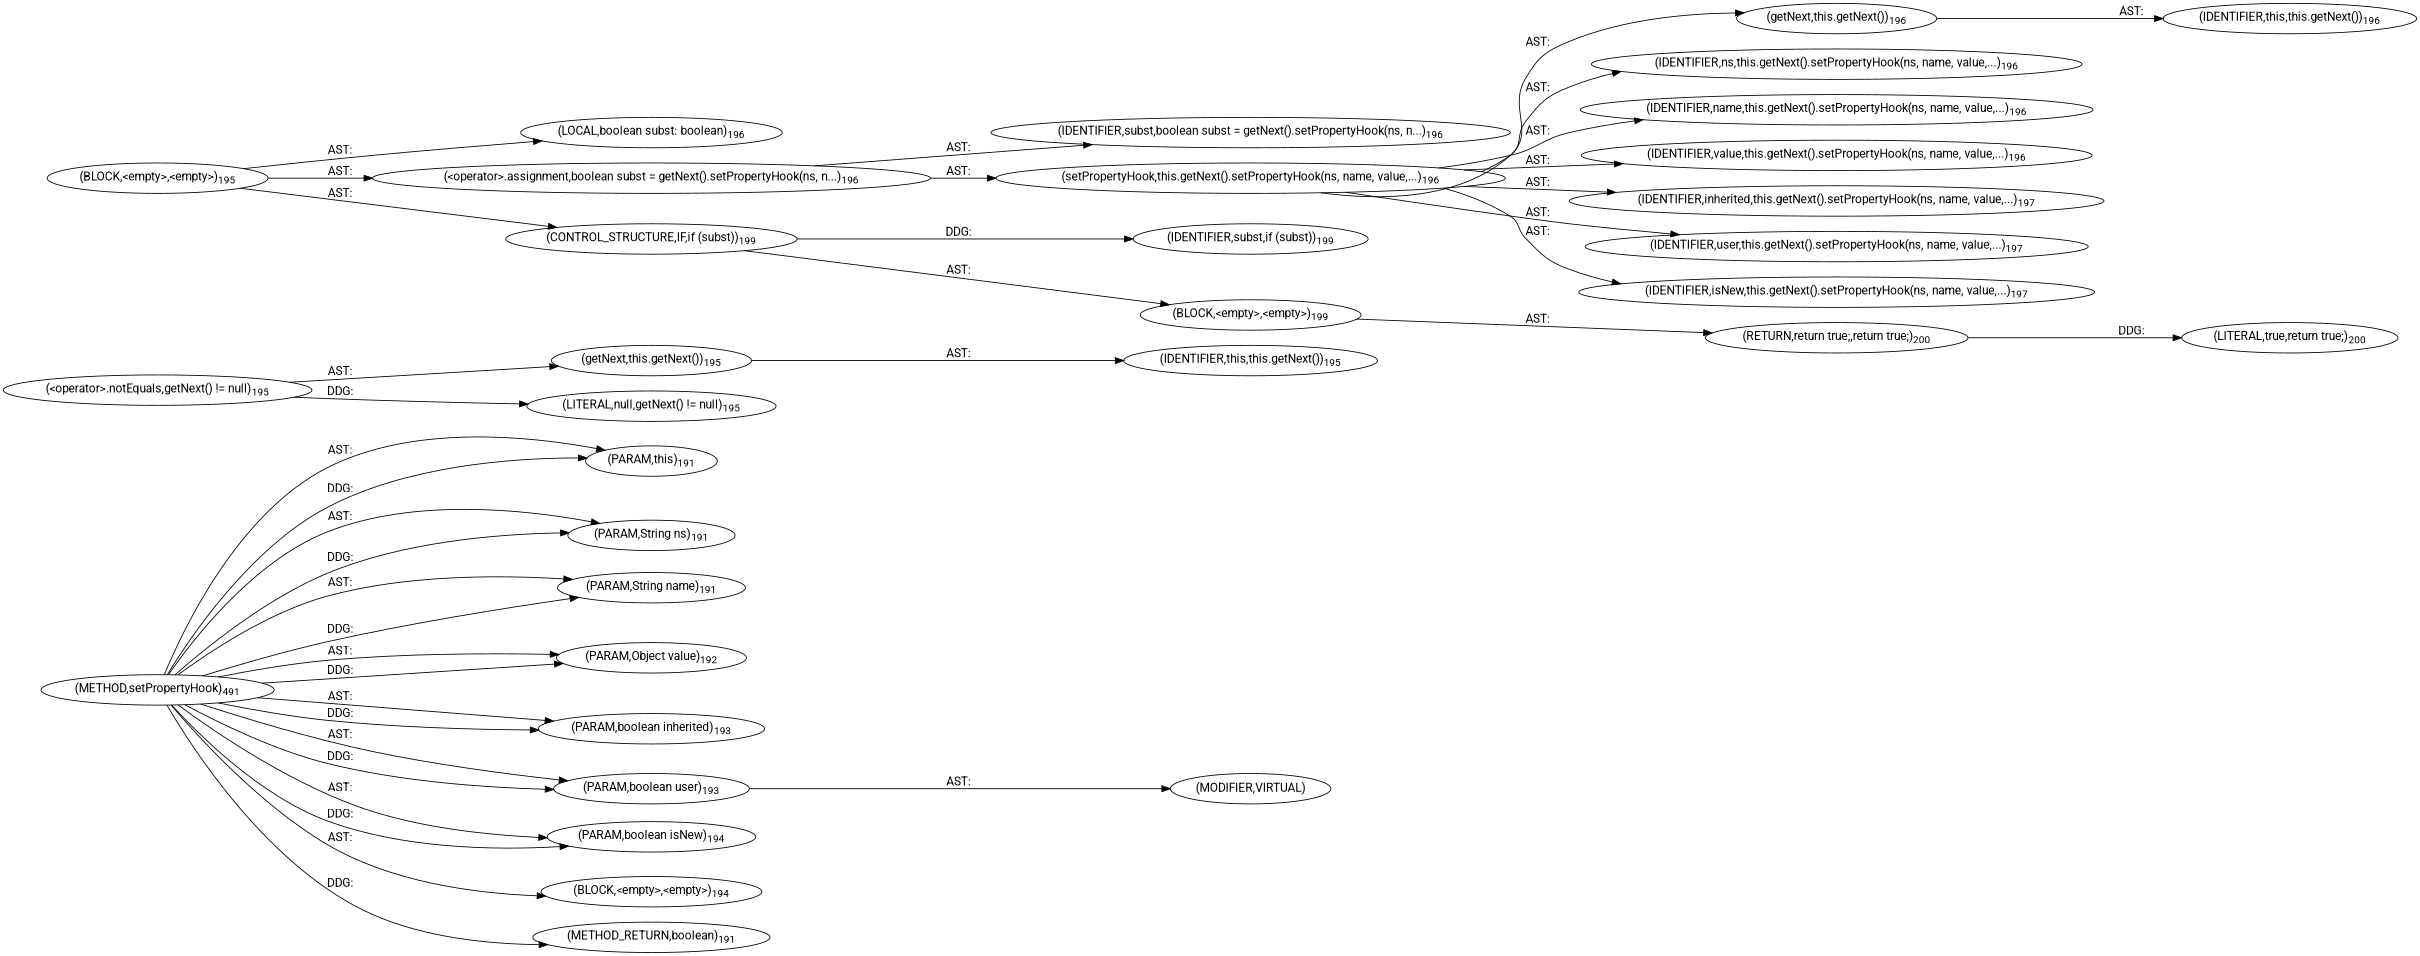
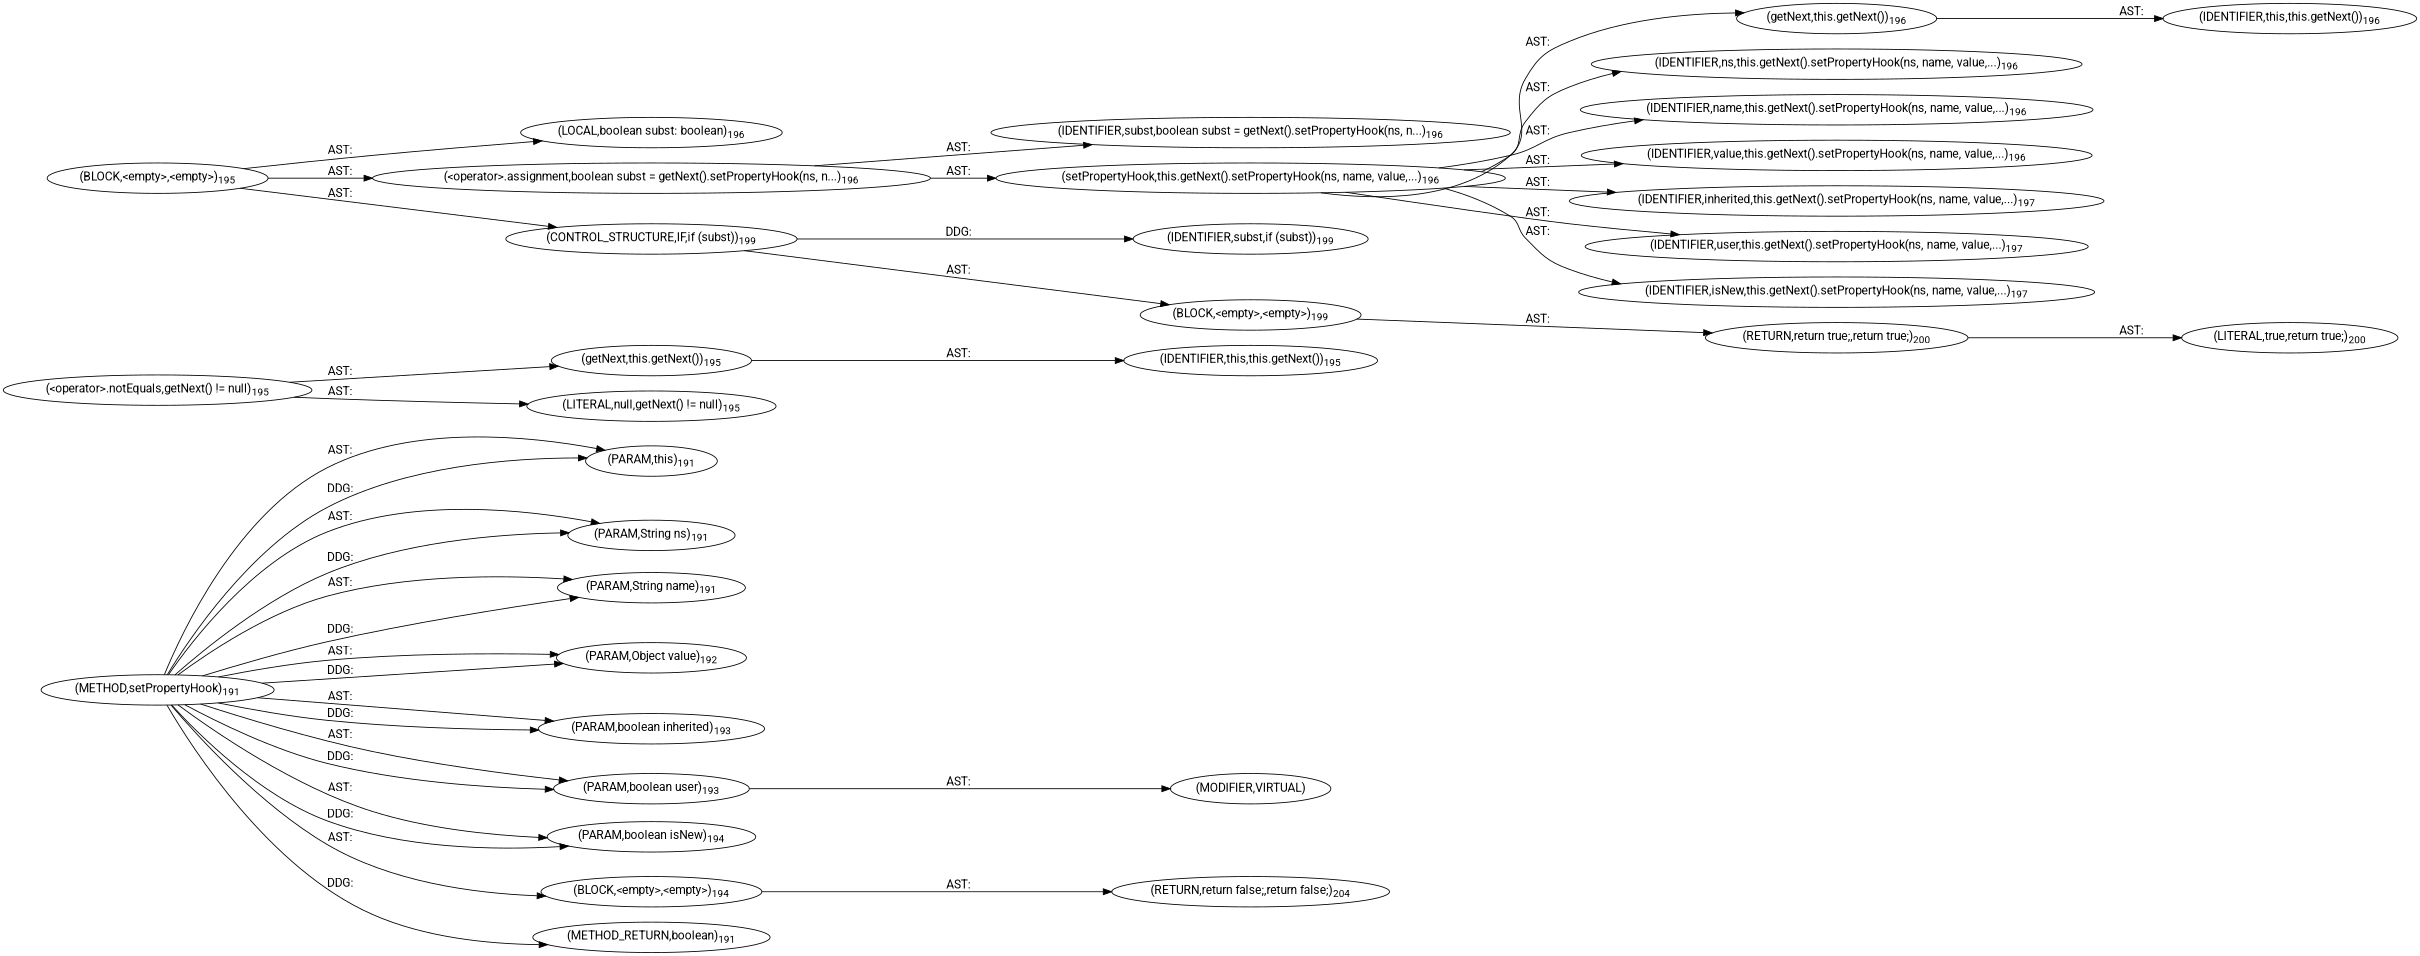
(2133, 331) -> (2133, 331)
(342, 392) -> (342, 392)
(231, 689) -> (231, 689)
none -> (1251, 892)
